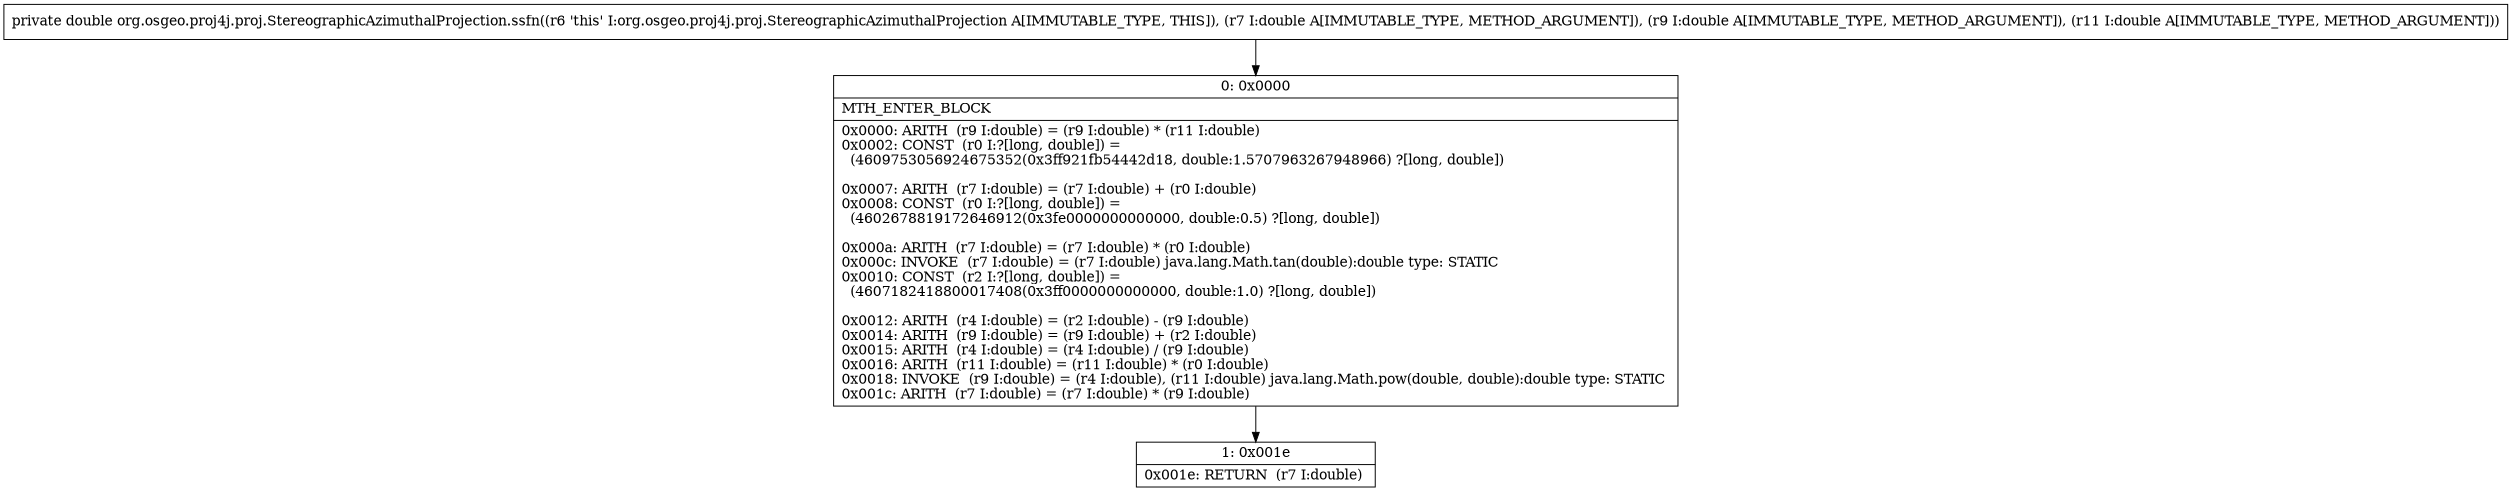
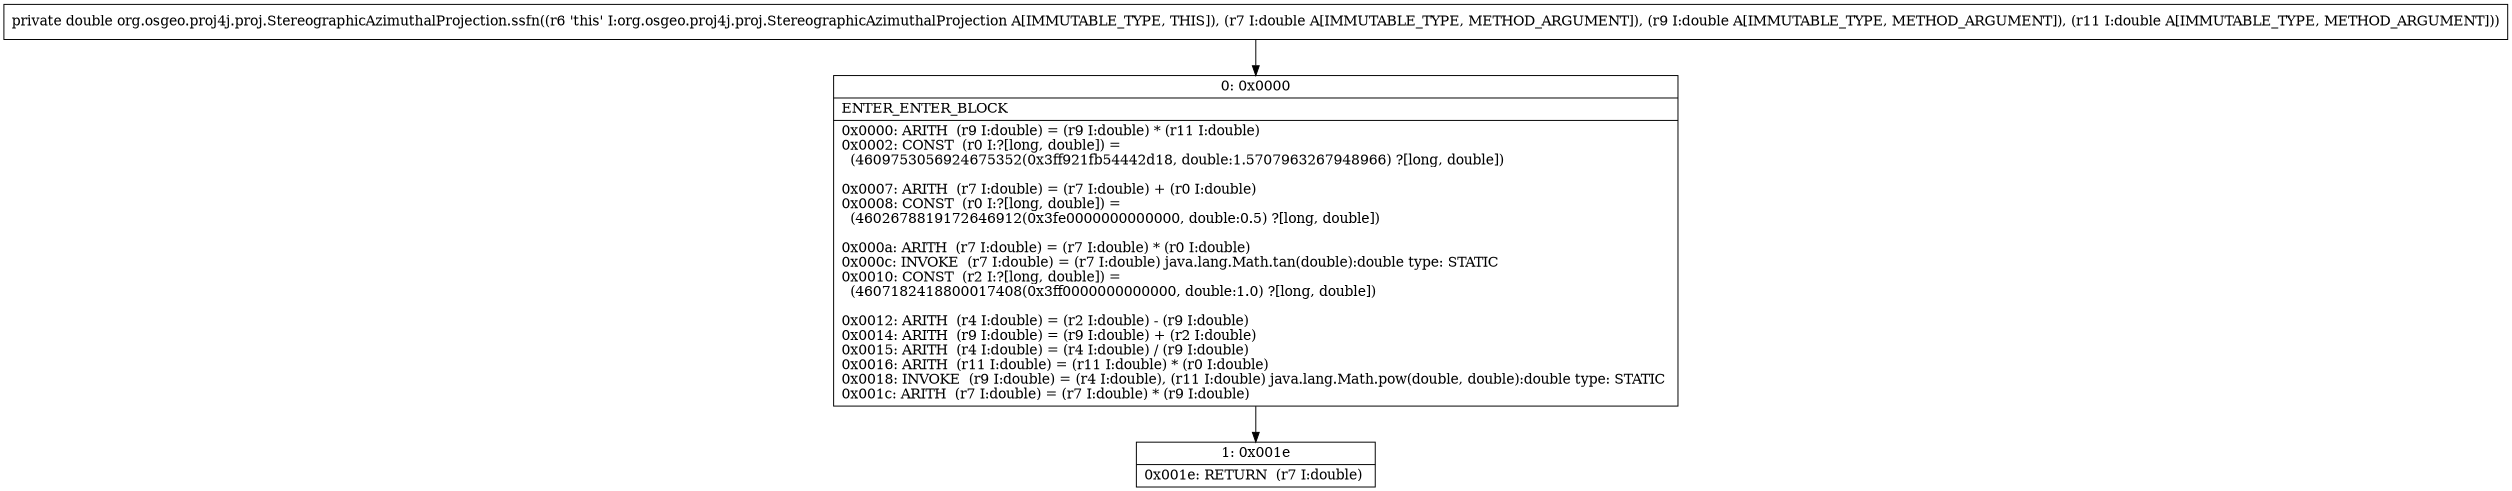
(917, 109) -> (925, 109)
